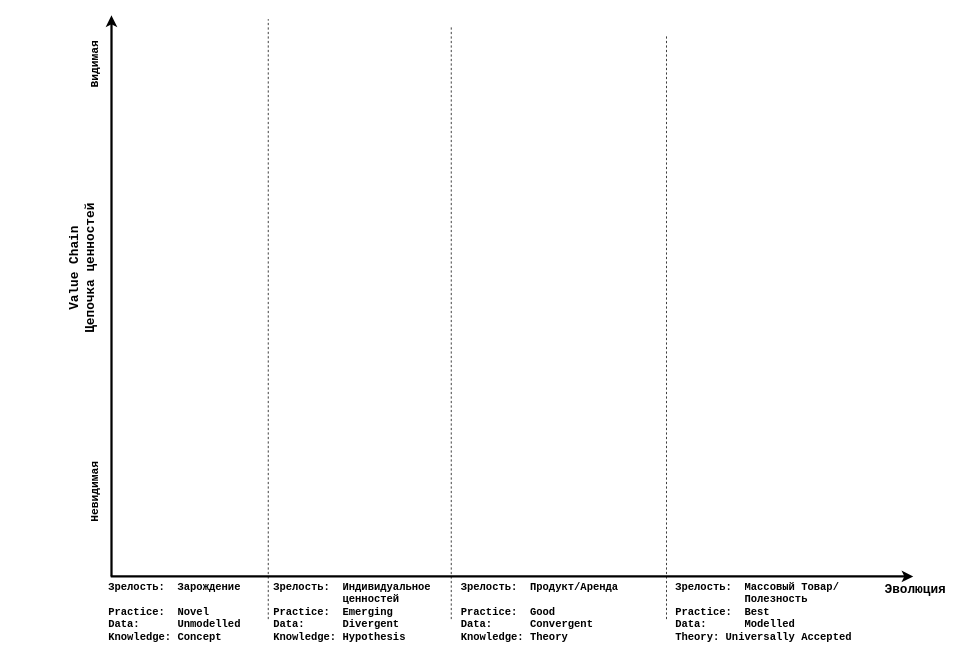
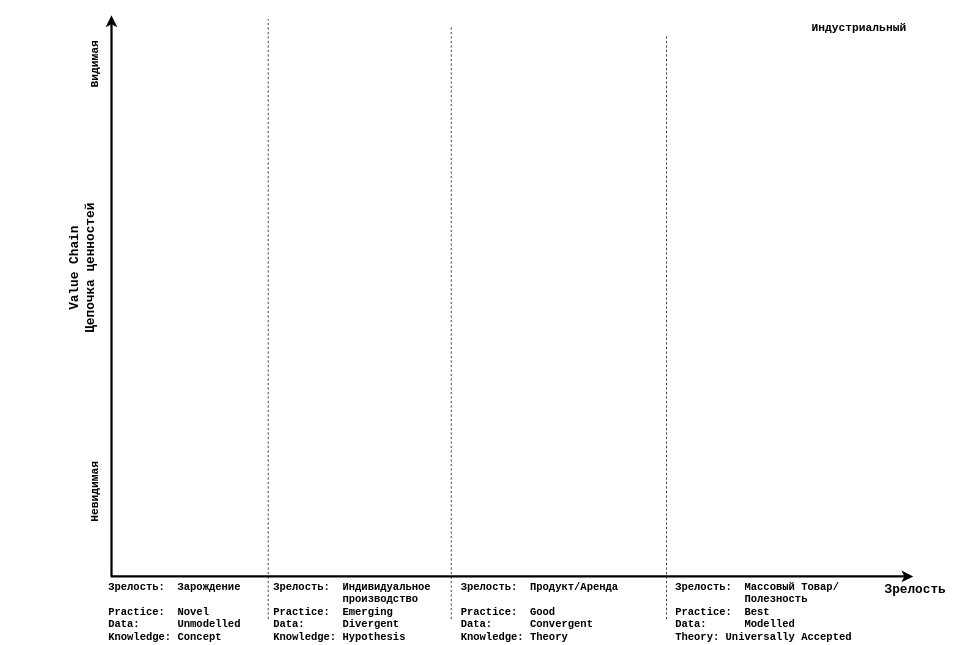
none -> (859, 28)
(915, 591) -> (915, 591)
(344, 612) -> (344, 612)
